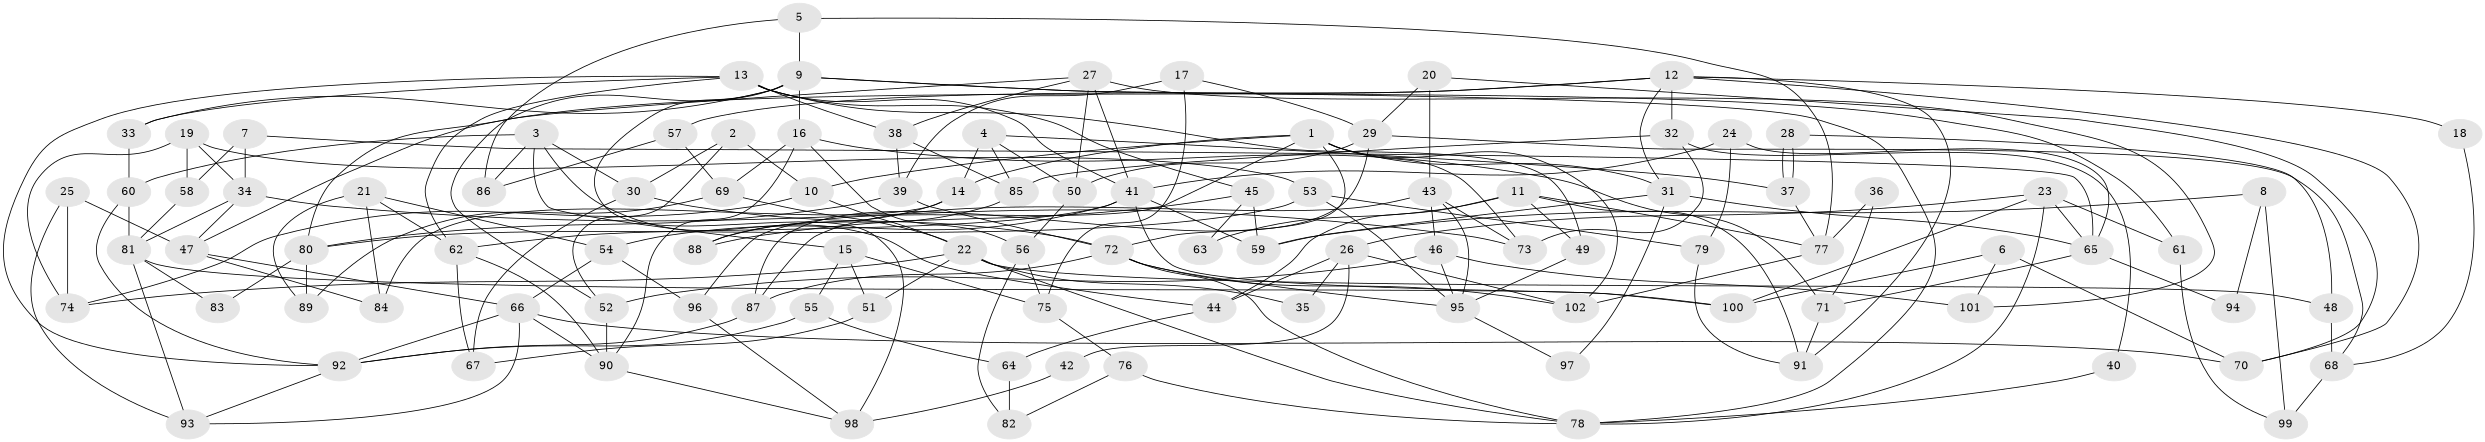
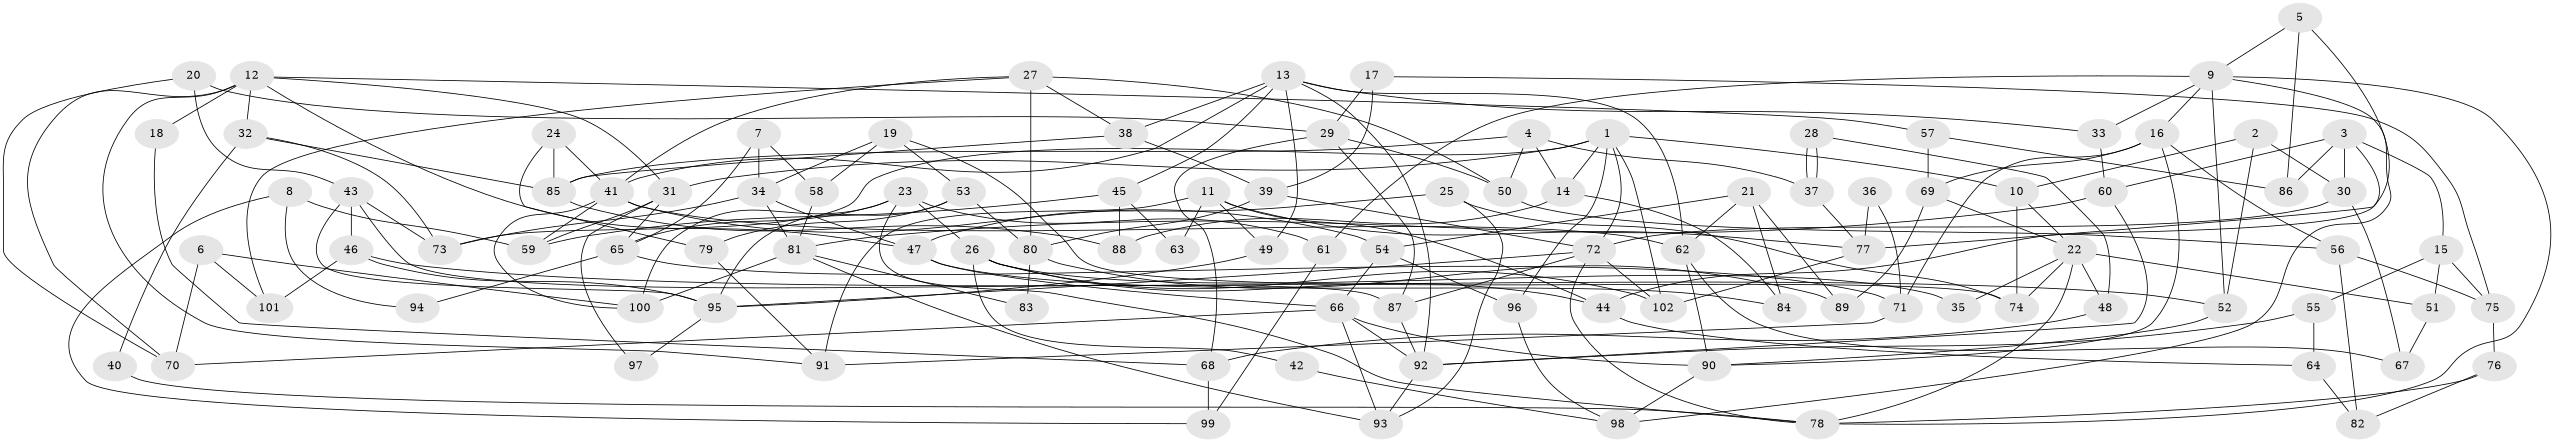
(2063, 158) -> (554, 163)
